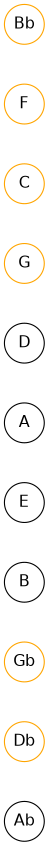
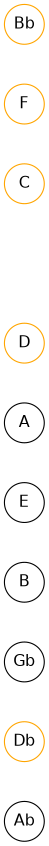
(24, 263) -> none
(24, 343) -> (24, 343)
(24, 662) -> (24, 662)
